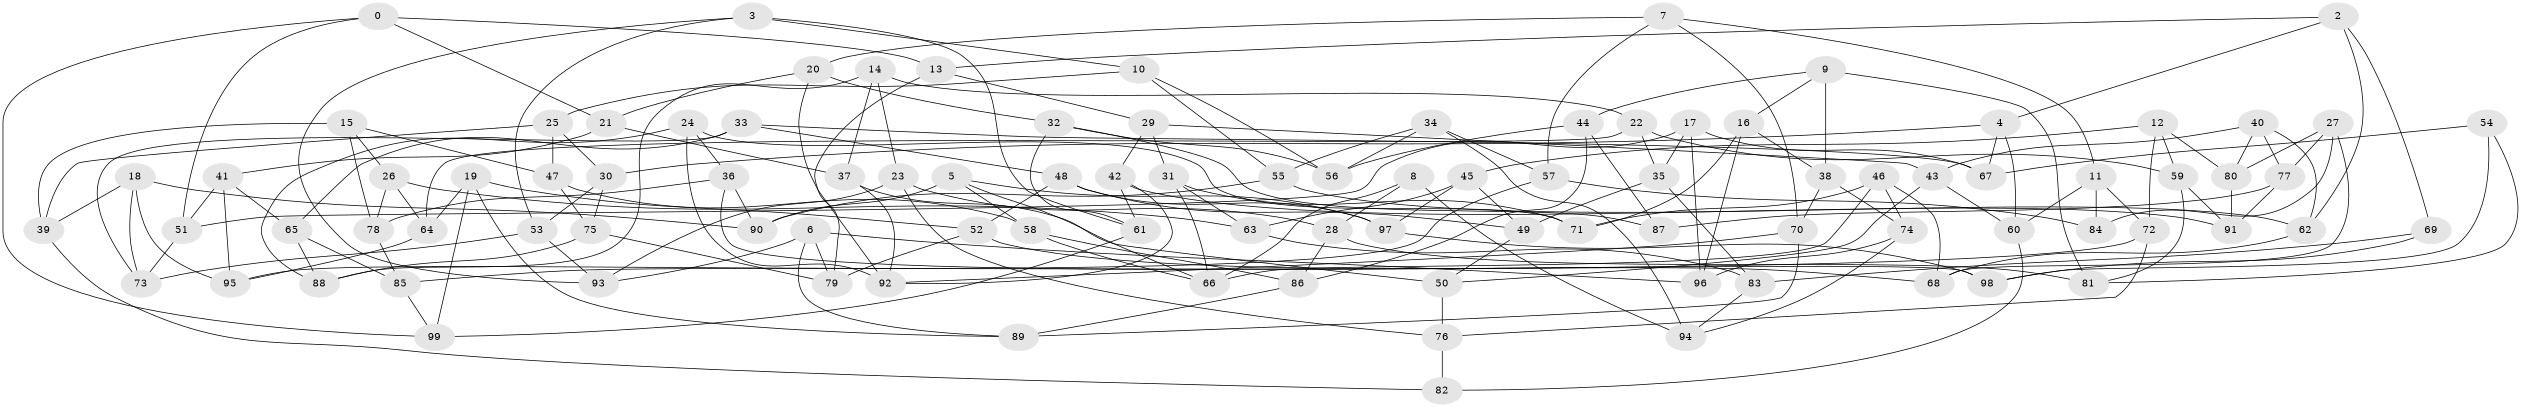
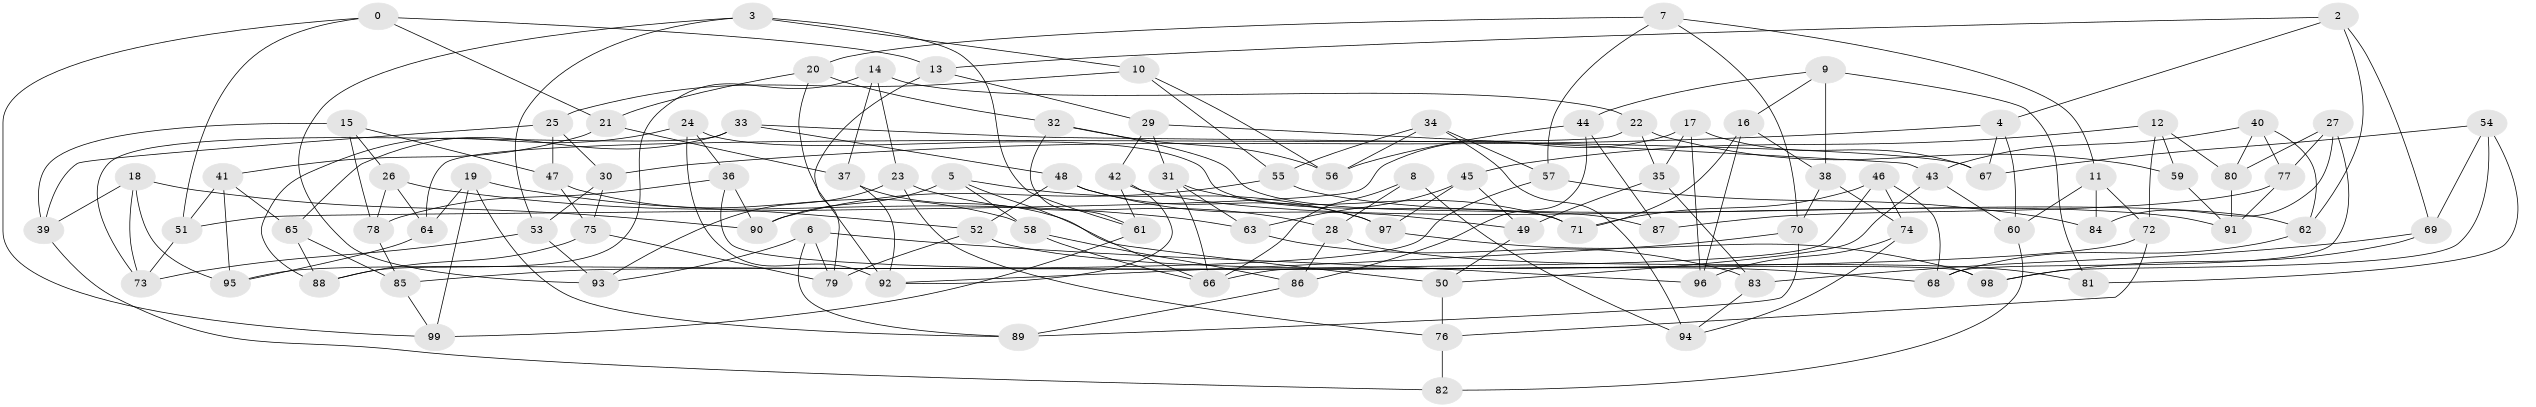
none -> (2459, 177)
(2173, 248) -> none
